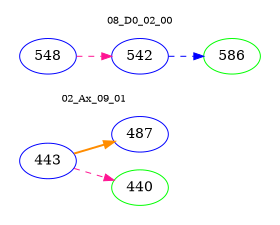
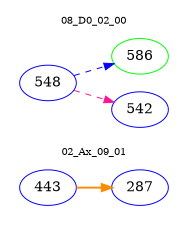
(181, 56) -> (89, 71)
(140, 134) -> (140, 188)
(140, 188) -> none
